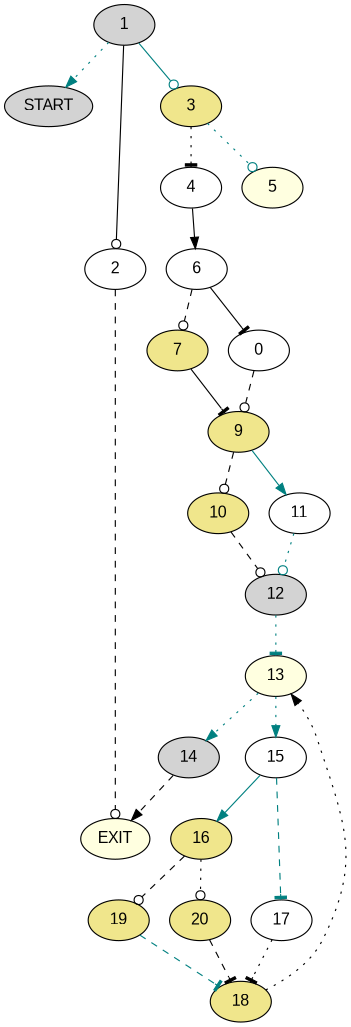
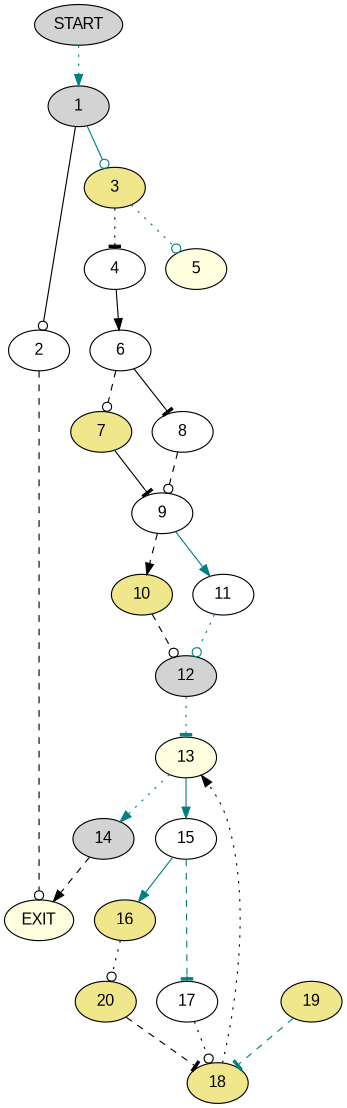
(91, 61) -> (79, 60)
(259, 350) -> (183, 432)
(239, 432) -> (162, 513)
(229, 468) -> (154, 548)
(276, 711) -> (186, 793)
(163, 876) -> none
(262, 958) -> (201, 1038)
